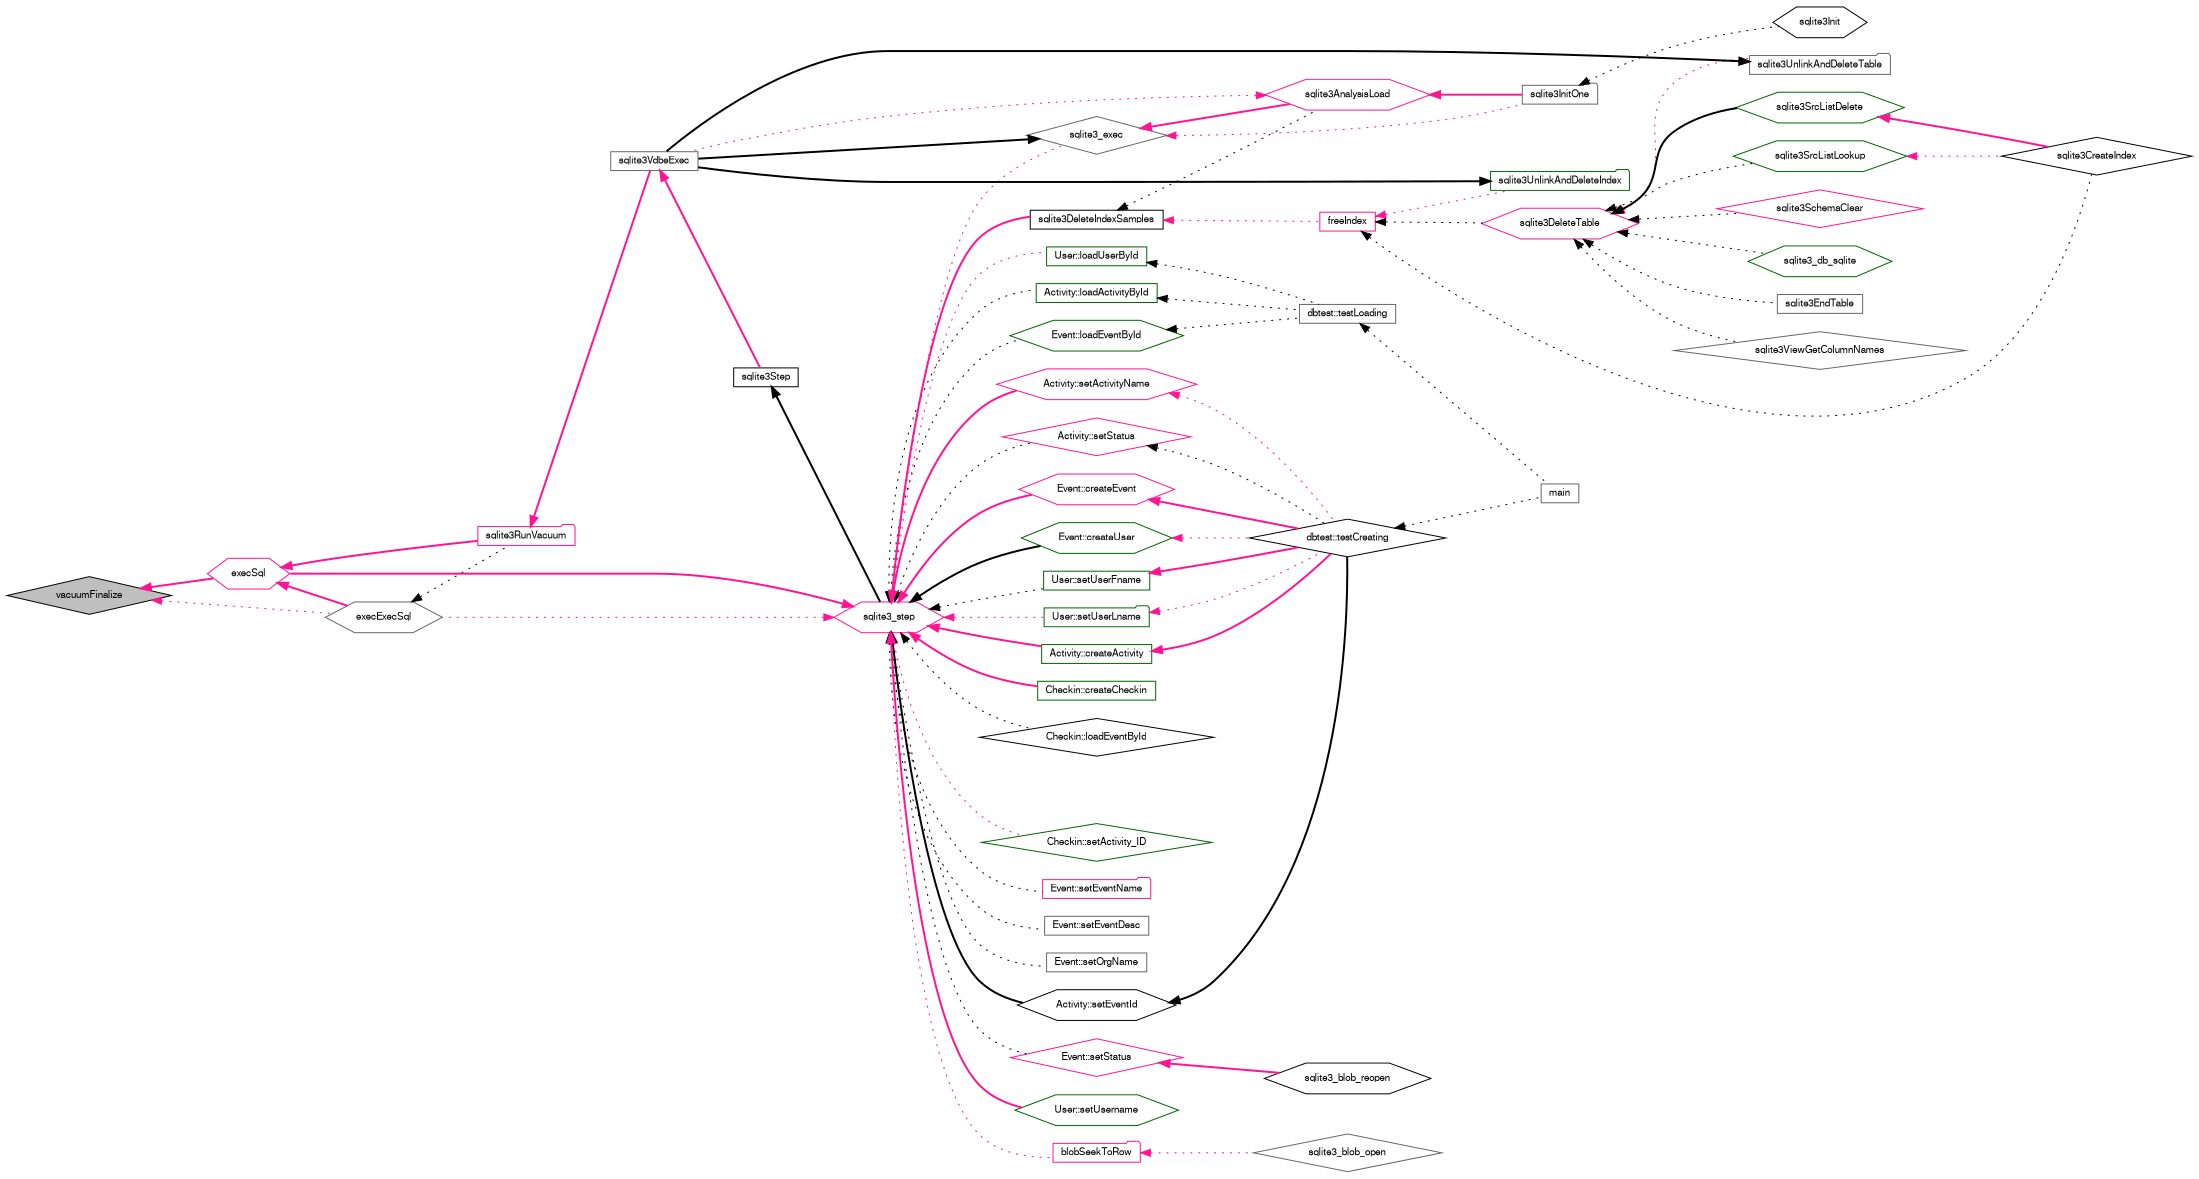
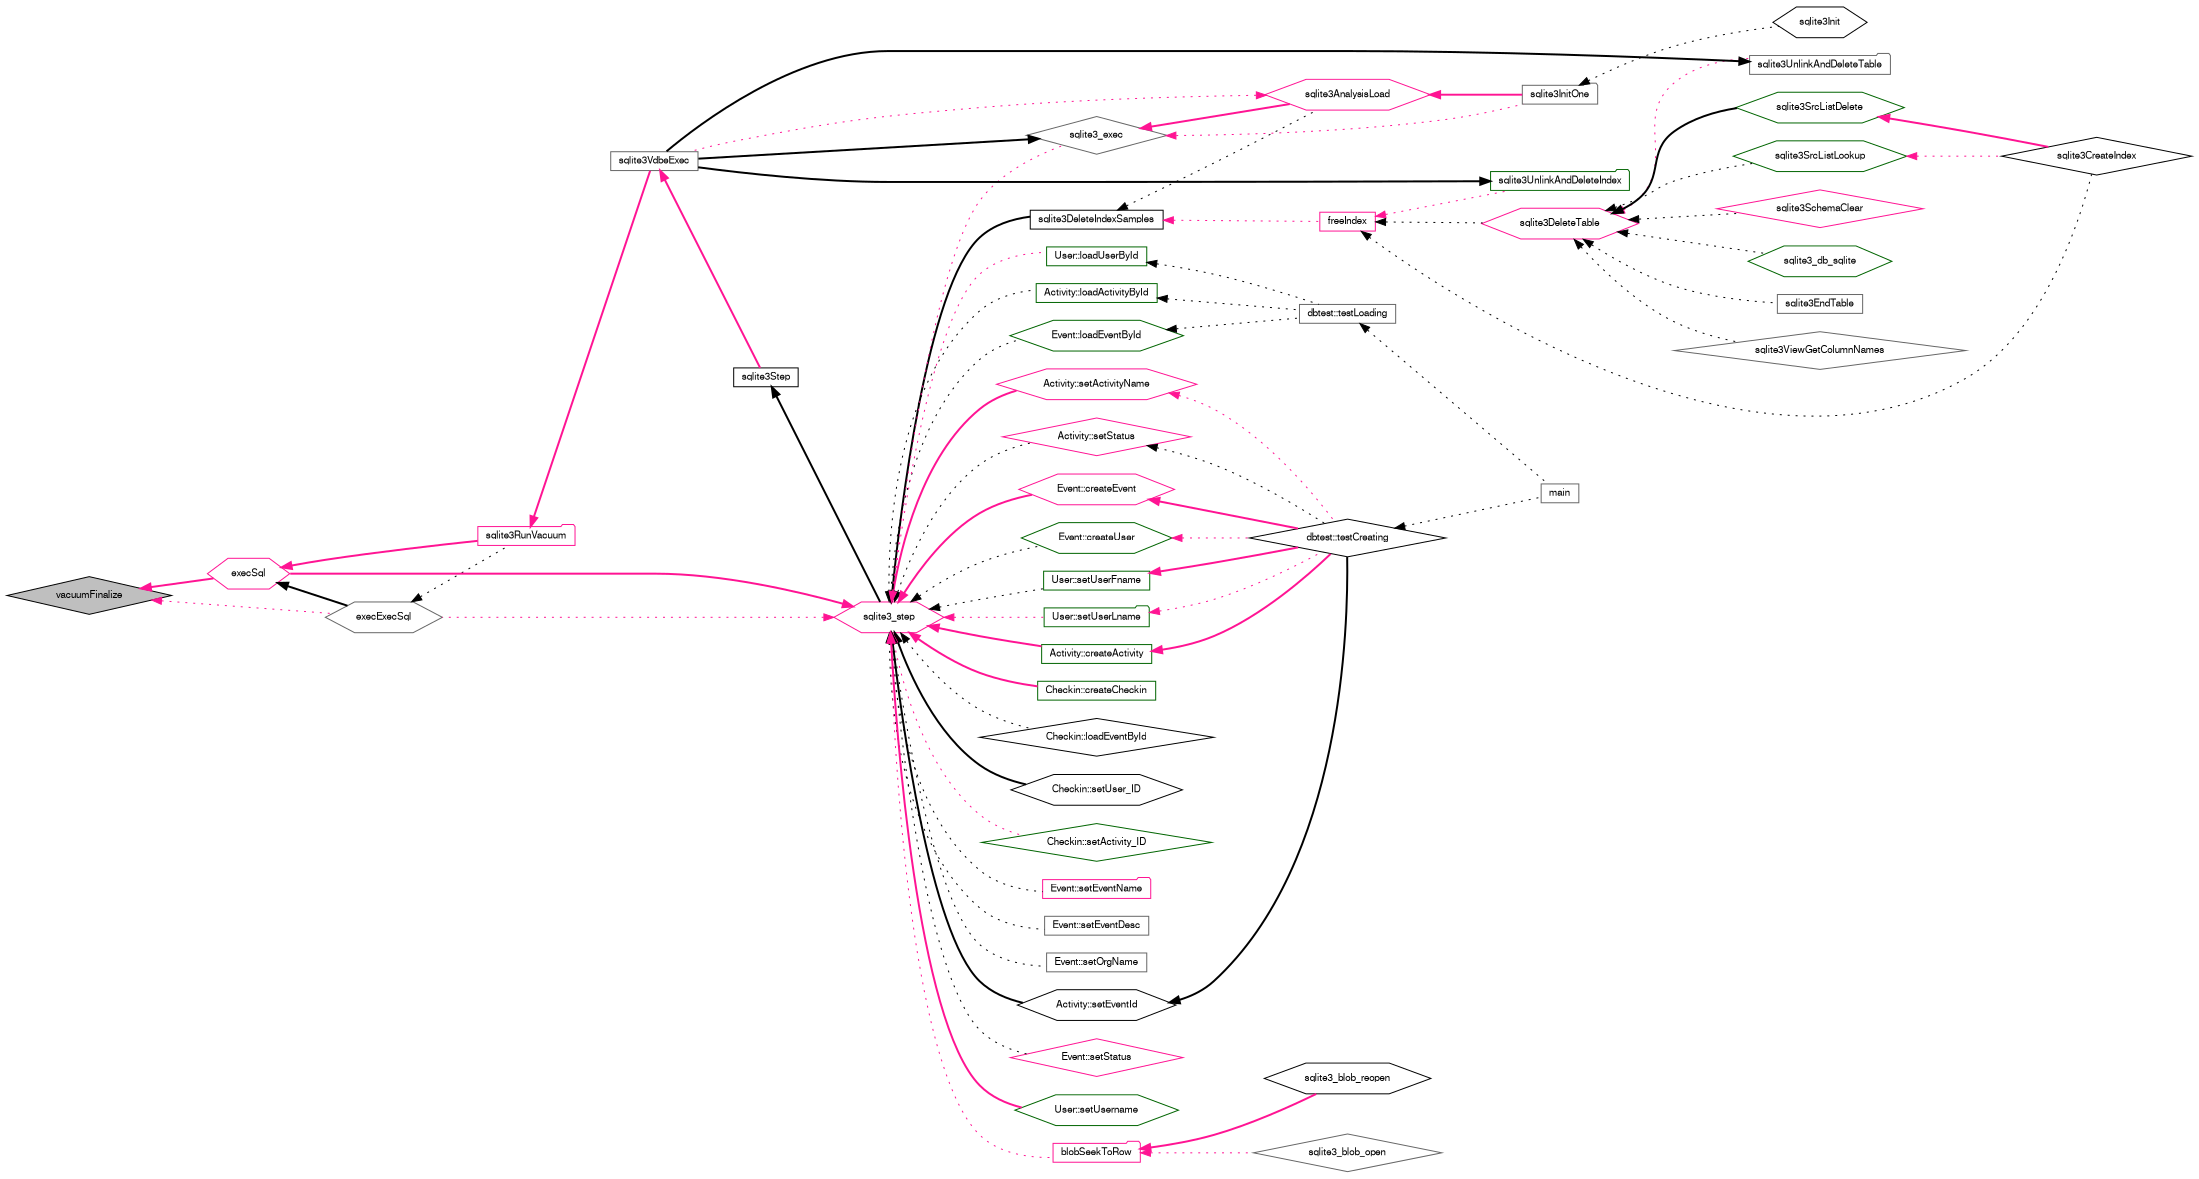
(954, 281) -> (954, 281)
(977, 564) -> (977, 564)
(317, 596) -> (317, 596)
none -> (1097, 790)
(1224, 1068) -> (1236, 1128)
